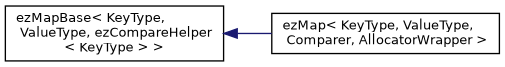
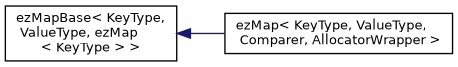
(114, 33) -> (91, 33)
